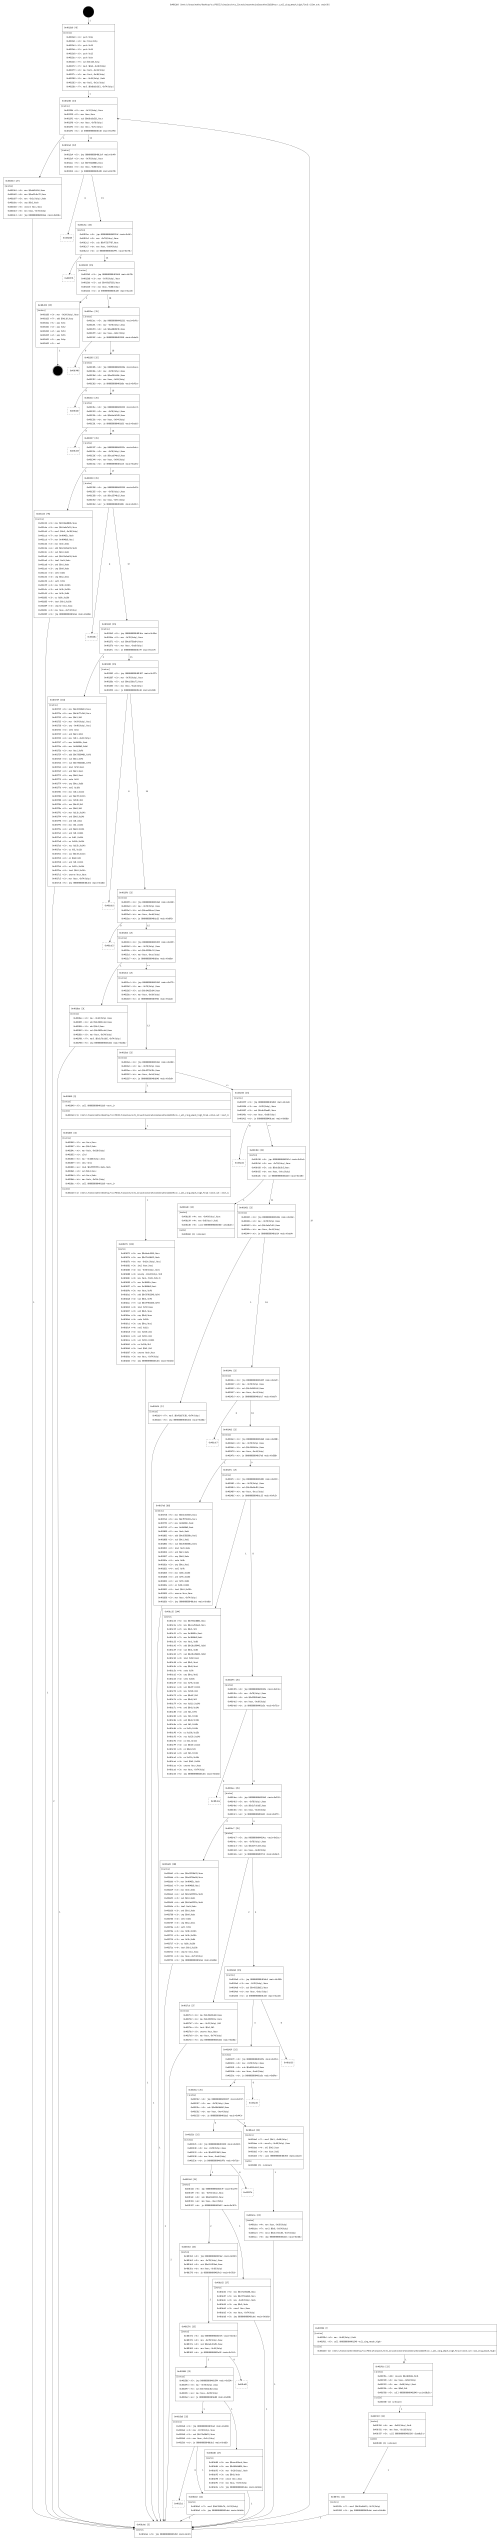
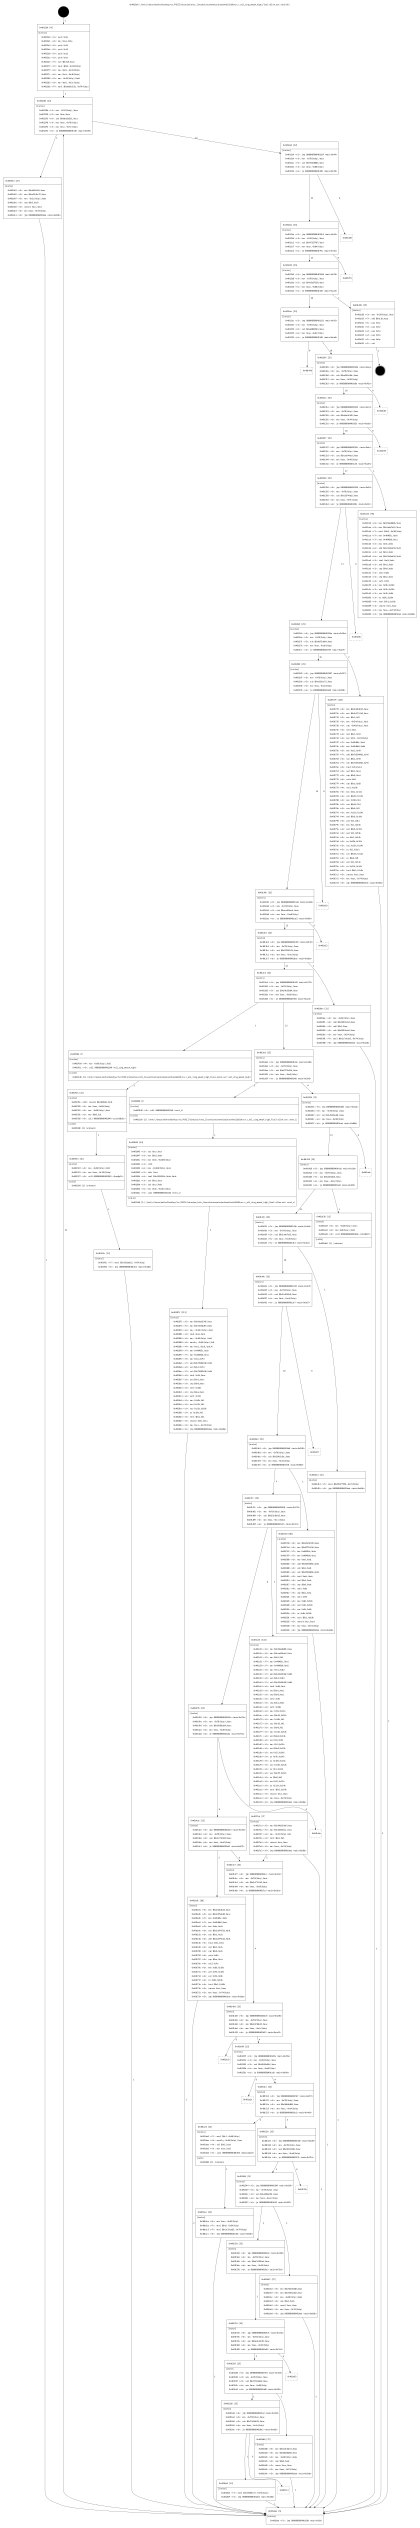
none -> (221, 1026)
(231, 1929) -> (265, 1857)
